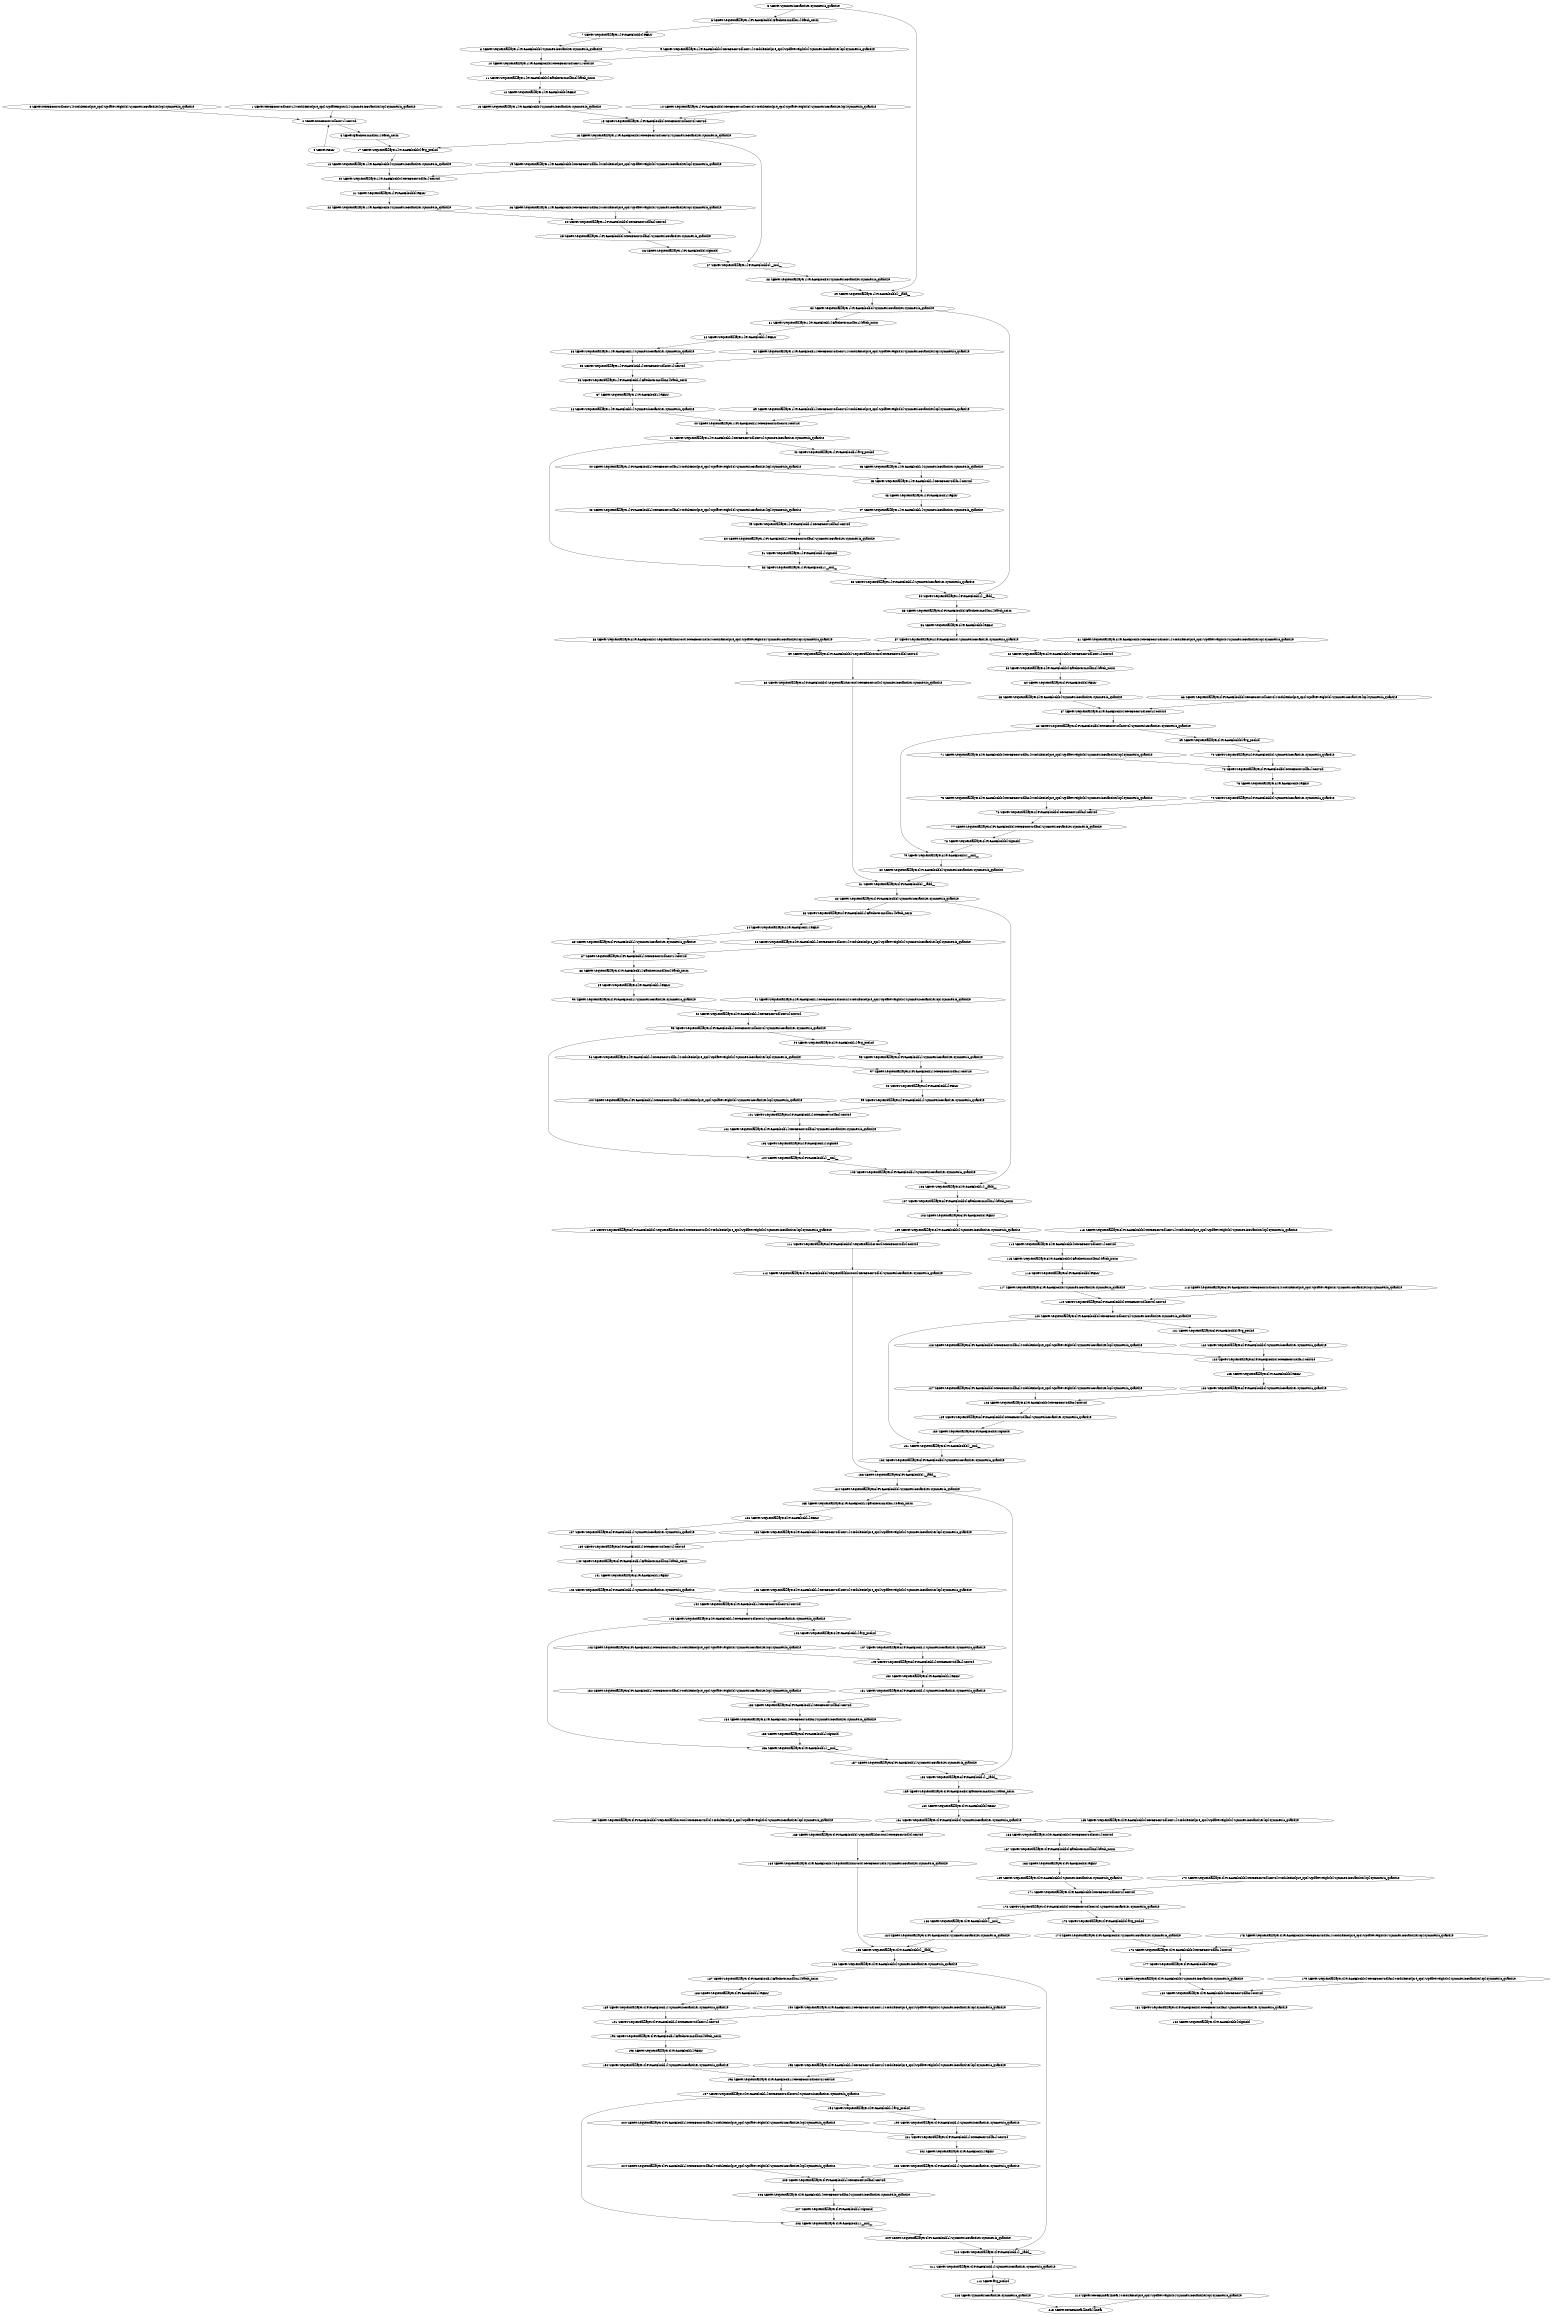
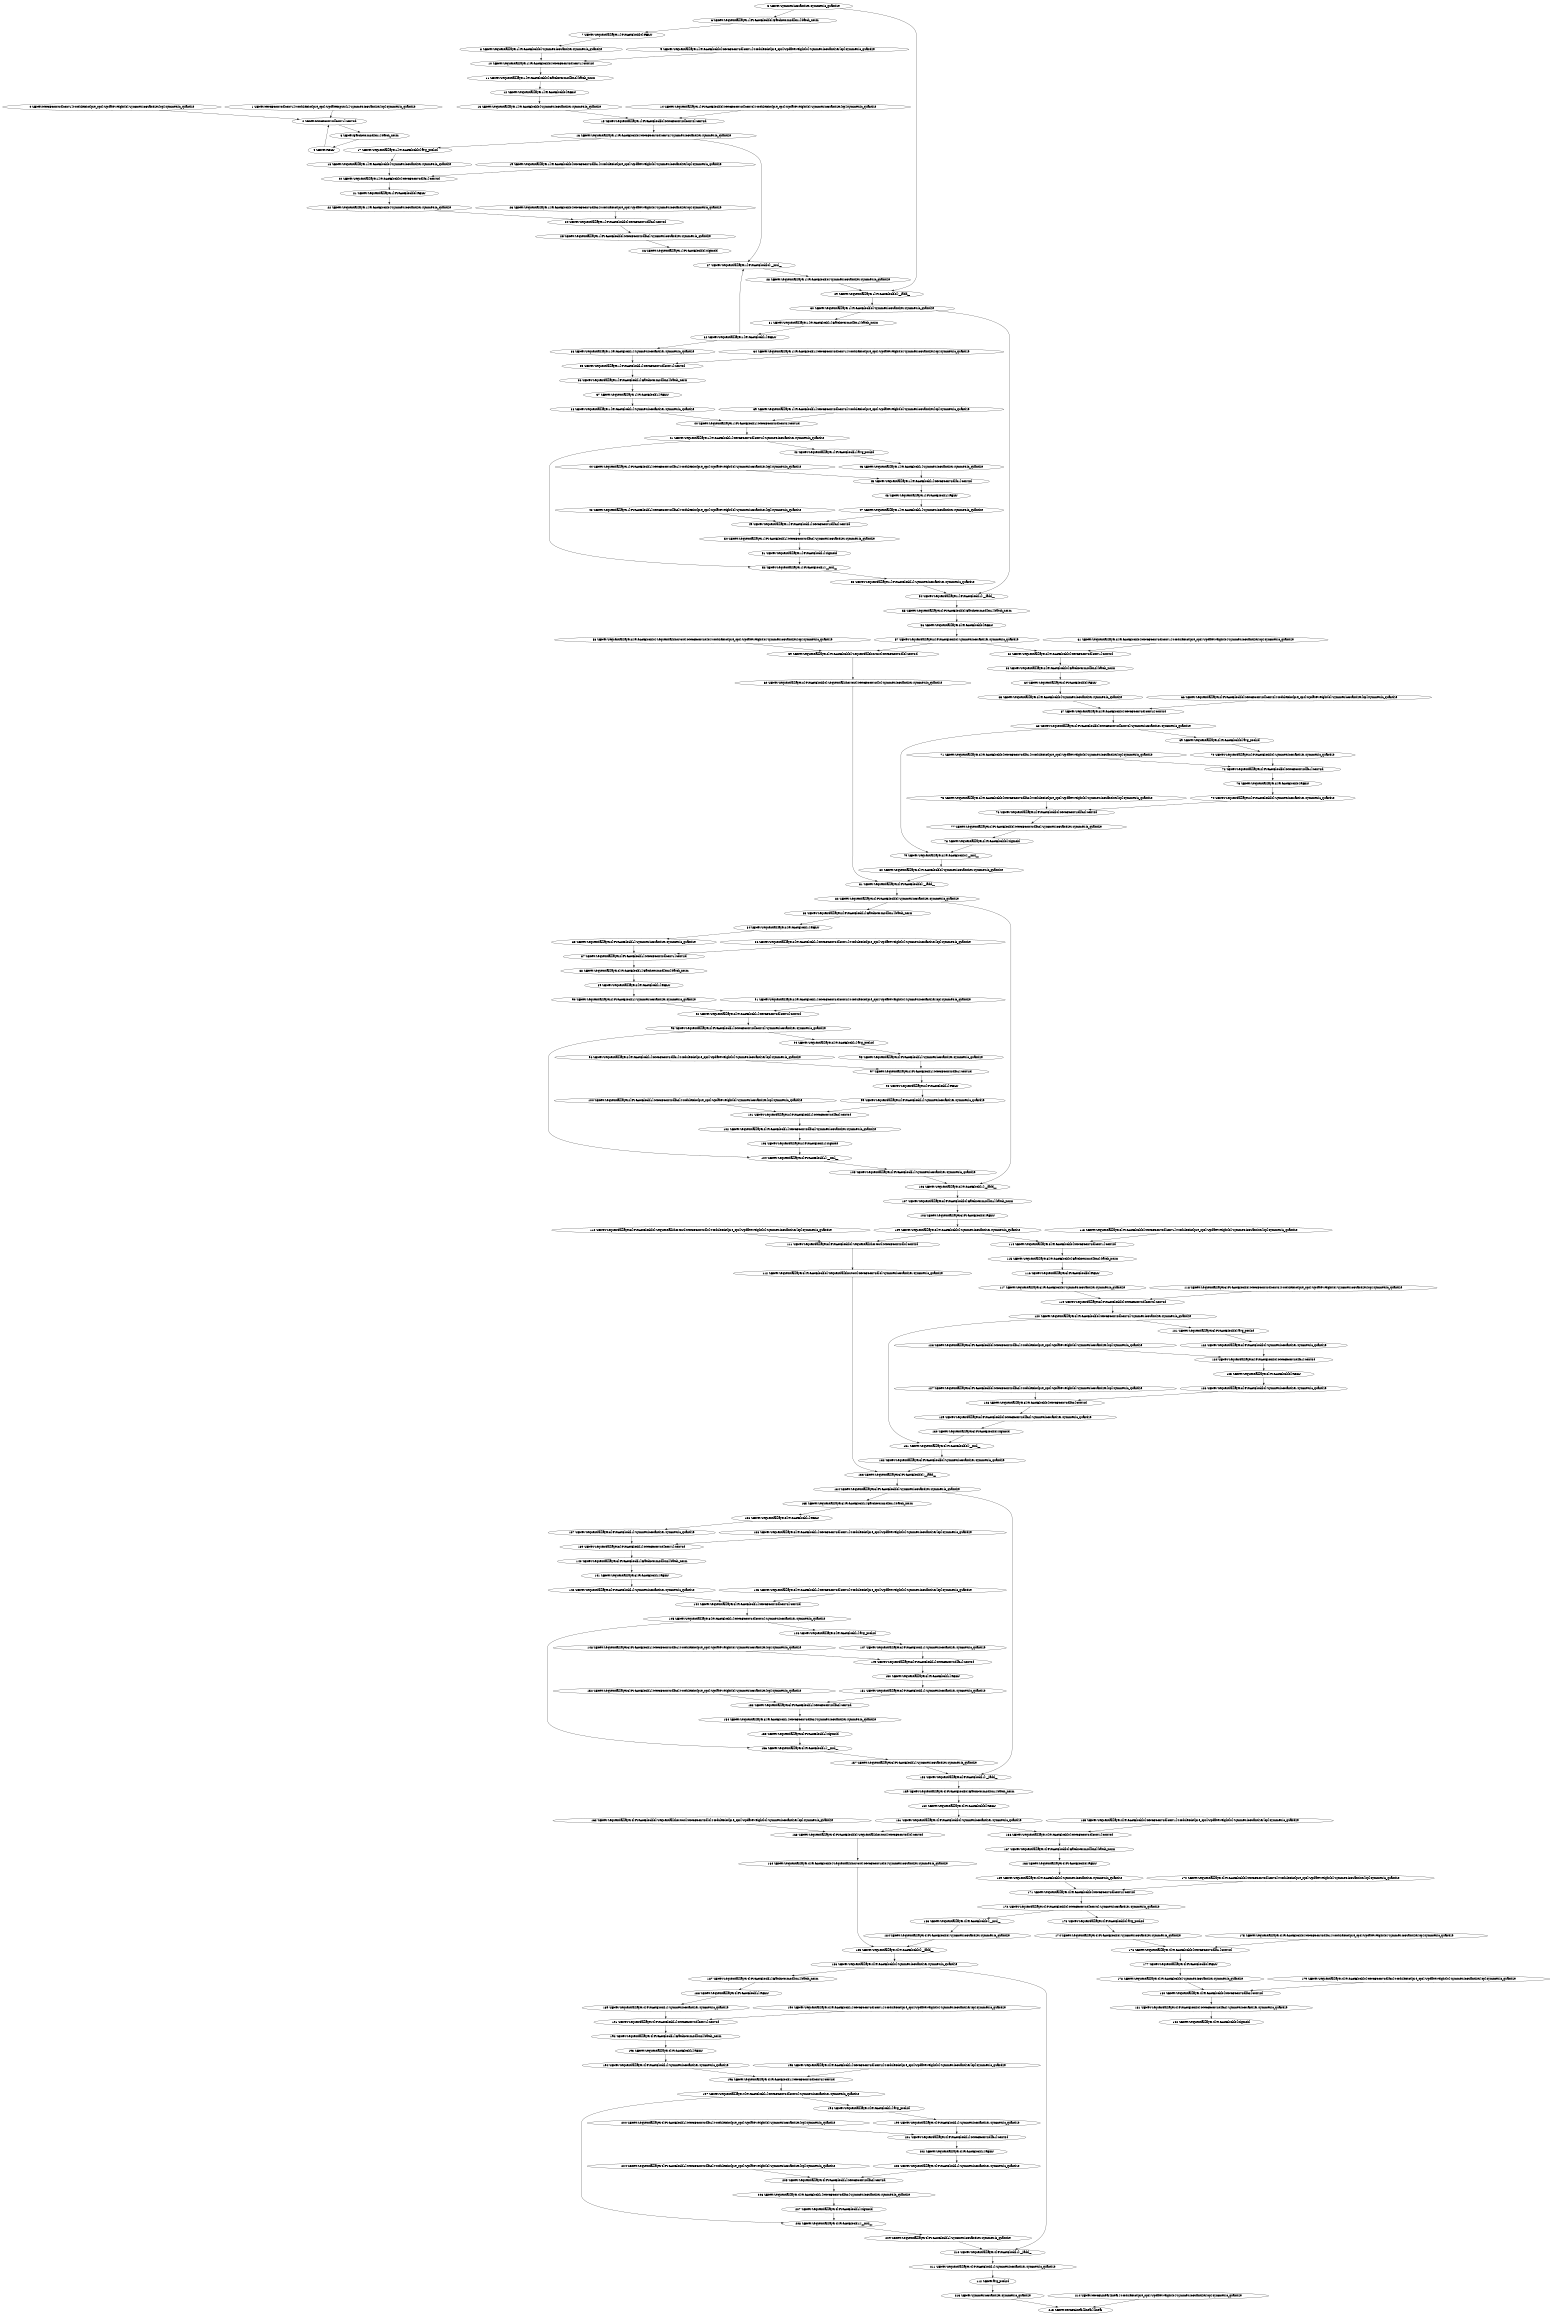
(383, 143) -> (347, 143)
(711, 258) -> (740, 302)
